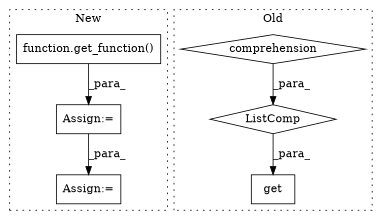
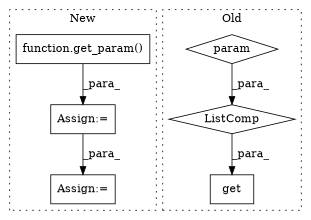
(89, 49) -> (83, 49)
(273, 49) -> (232, 49)
